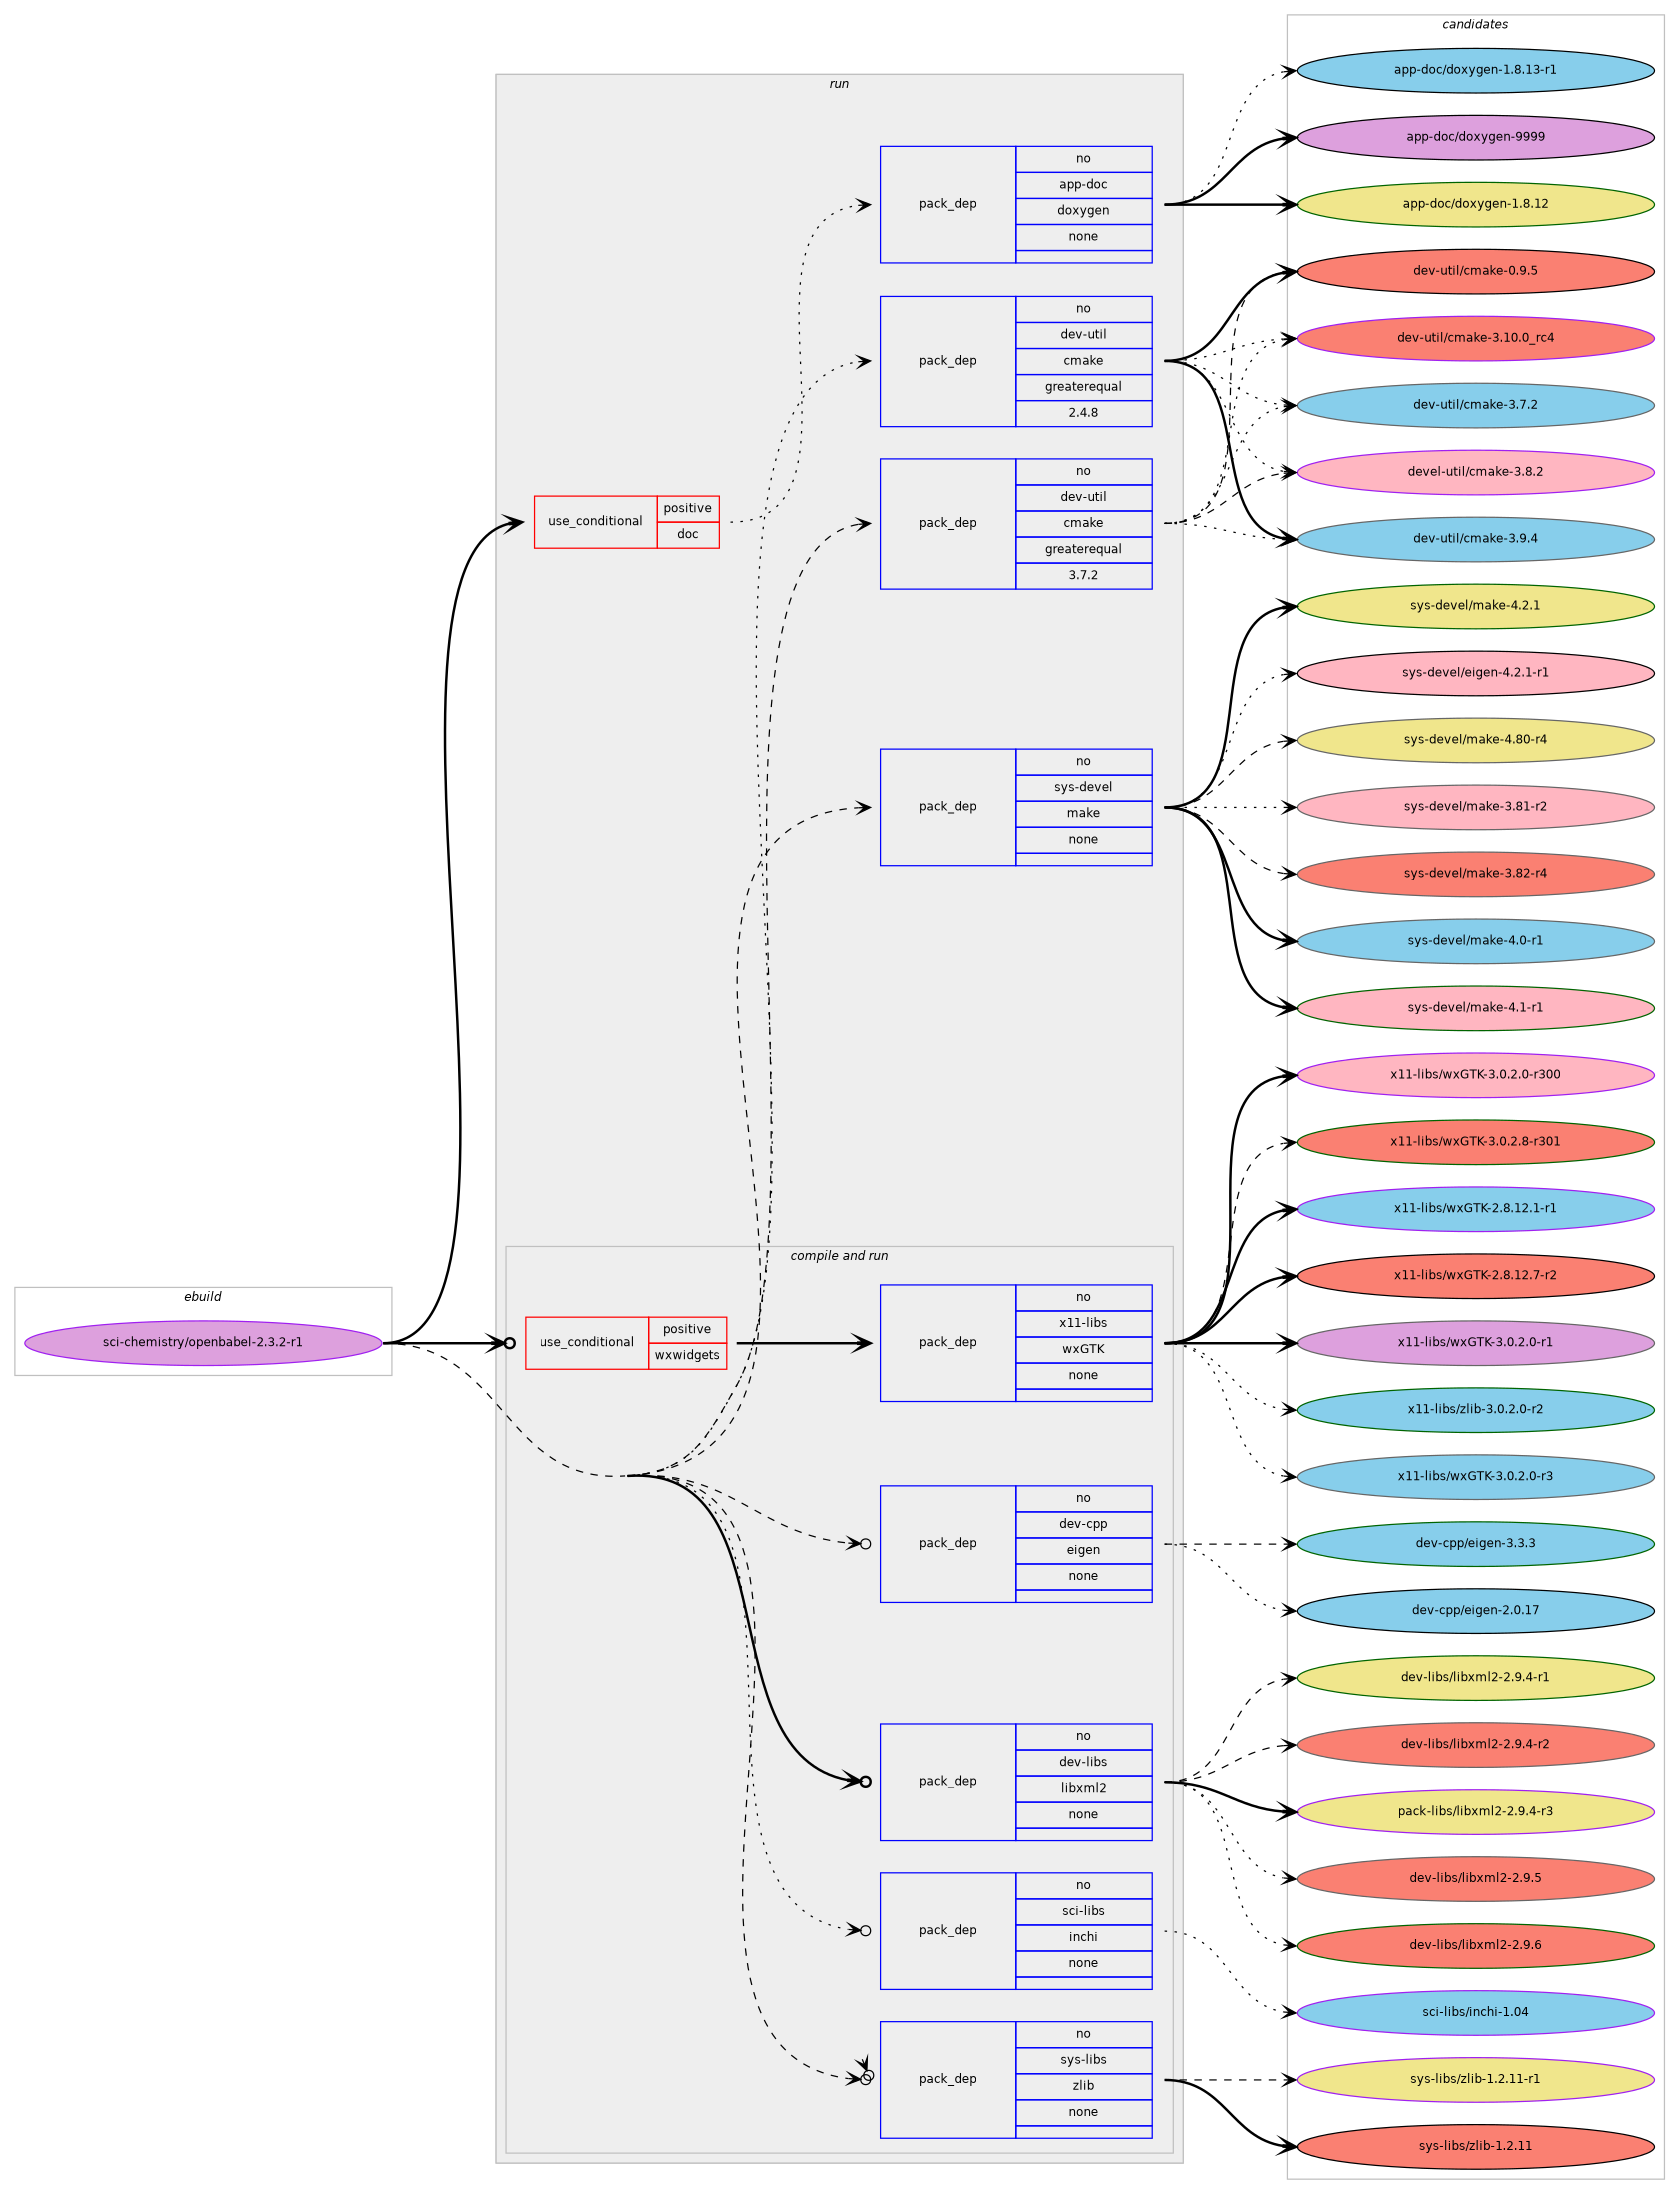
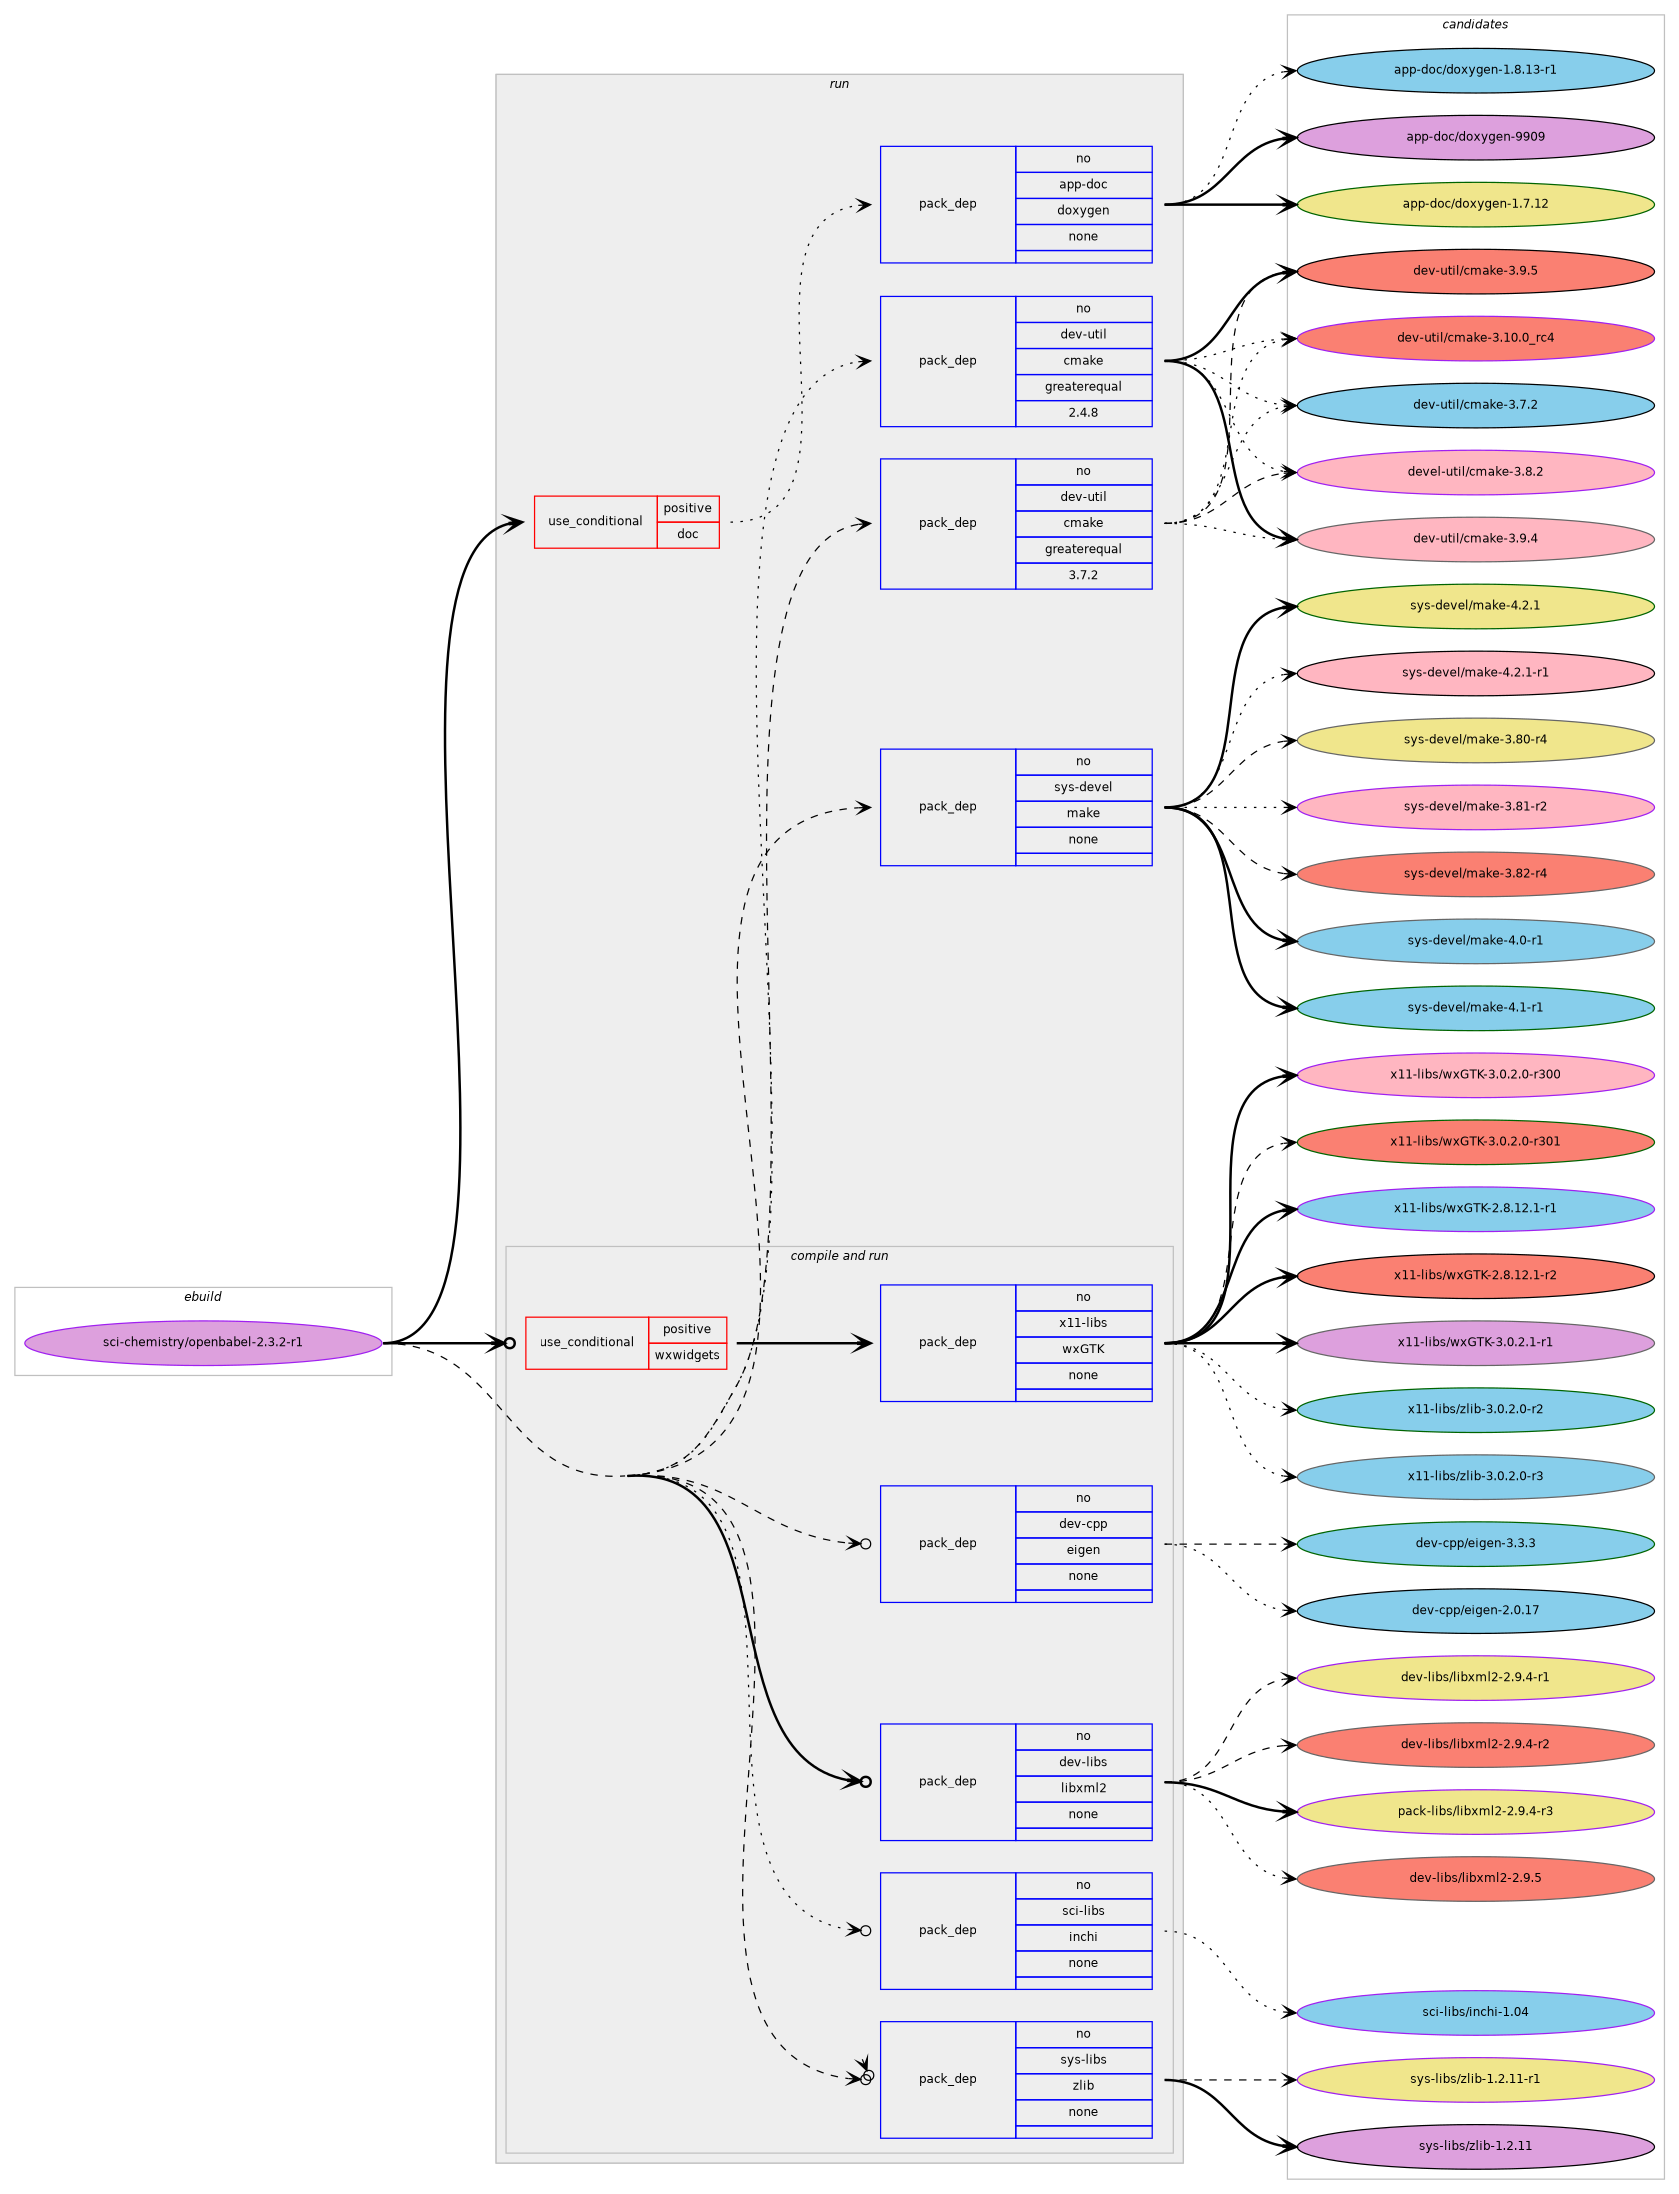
(1476, 138) -> (1476, 138)
(1476, 205) -> (1476, 205)
(1476, 272) -> (1476, 272)
(1476, 406) -> (1476, 406)
(1476, 540) -> (1476, 540)
(1476, 673) -> (1476, 673)
(1476, 740) -> (1476, 740)
(1476, 807) -> (1476, 807)
(1476, 1008) -> (1476, 1008)
(1476, 1142) -> (1476, 1142)
(1476, 1276) -> (1476, 1276)
(1476, 1343) -> (1476, 1343)
(1476, 1477) -> (1476, 1477)
(1476, 1678) -> (1476, 1678)
(1476, 1946) -> none
(1476, 2147) -> (1476, 2147)
